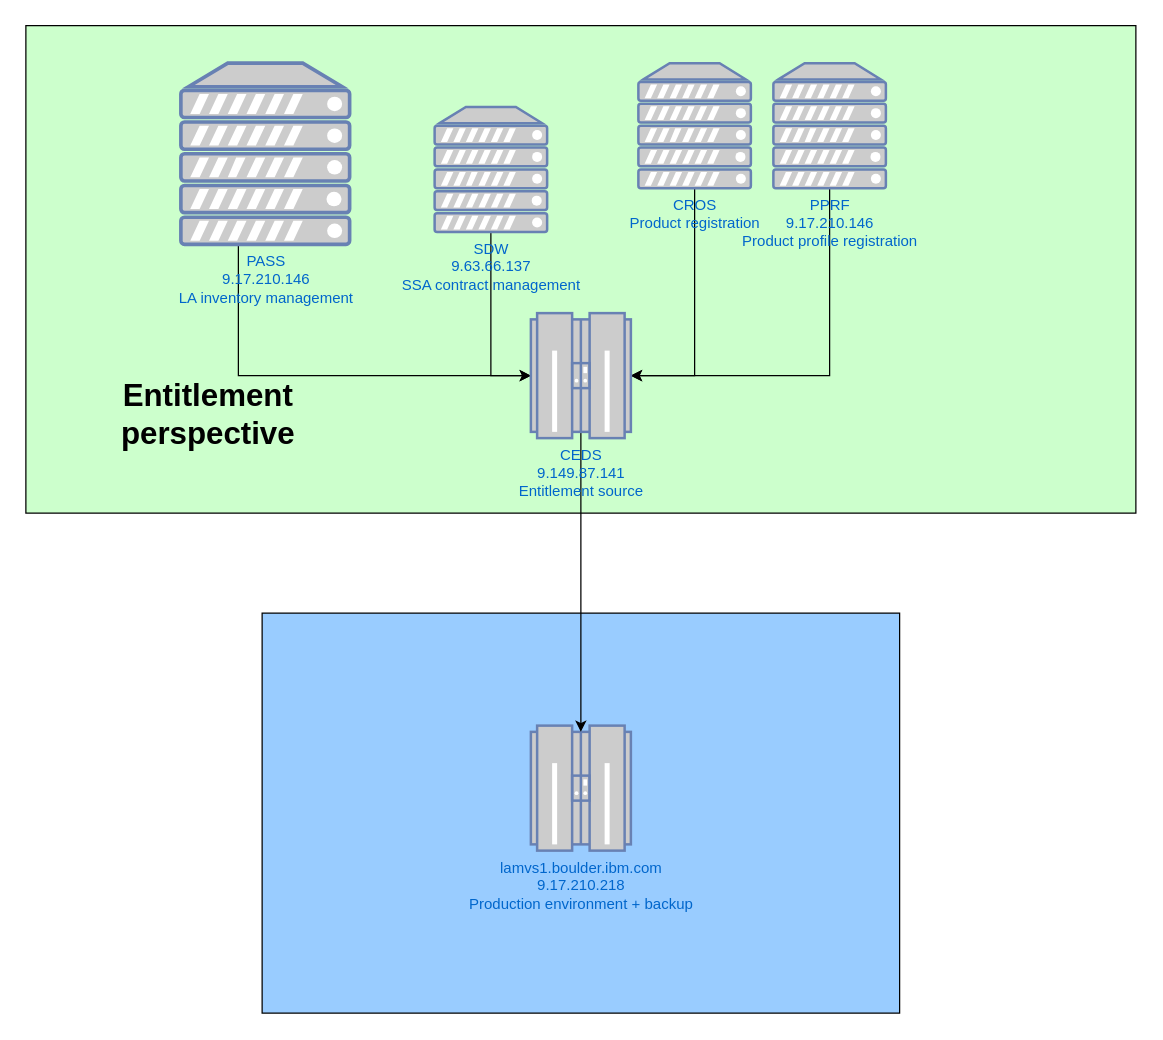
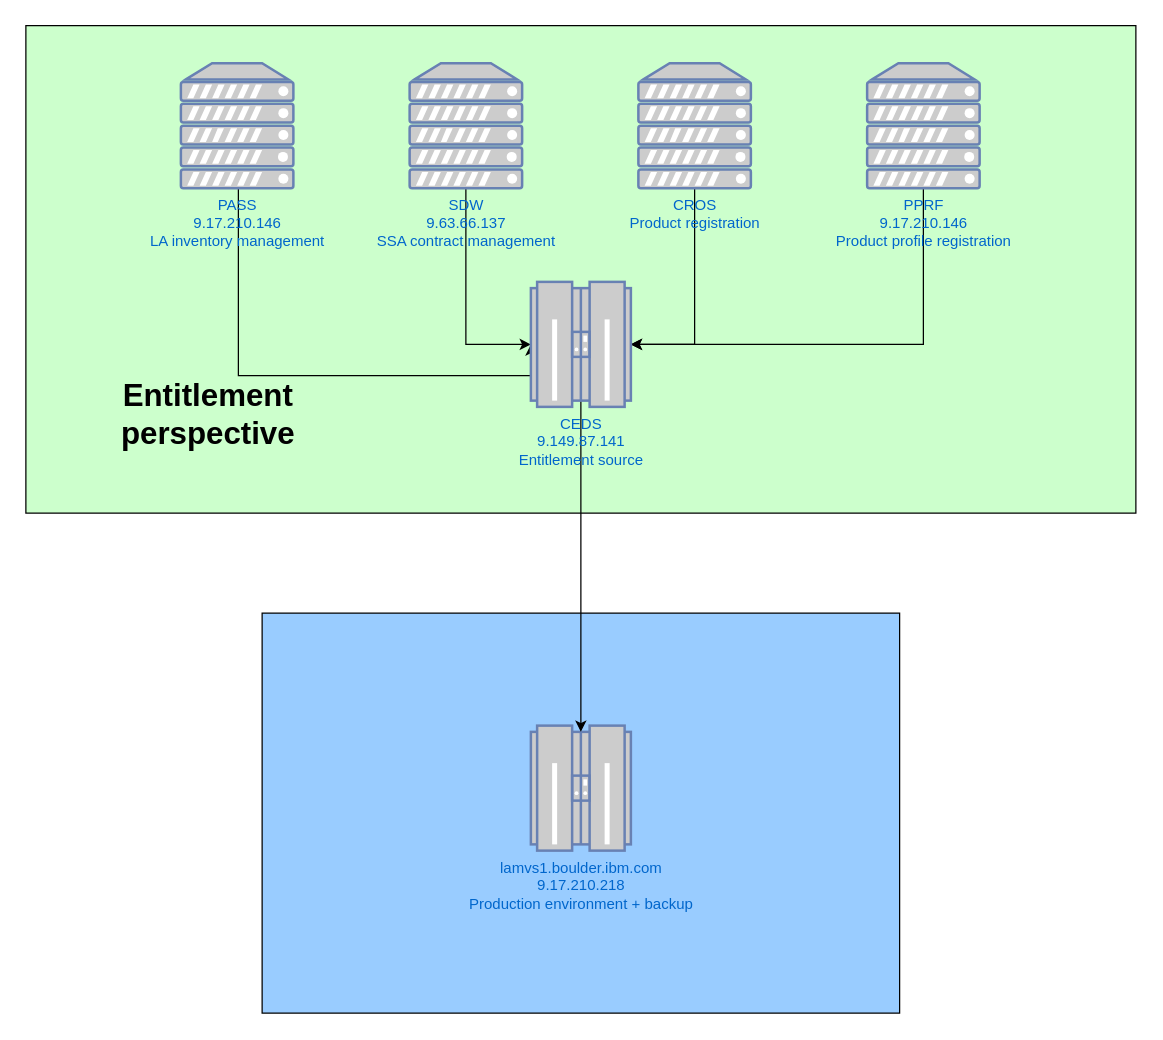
(829, 126) -> (923, 126)
(265, 154) -> (237, 126)
(491, 169) -> (466, 126)
(581, 376) -> (581, 344)
